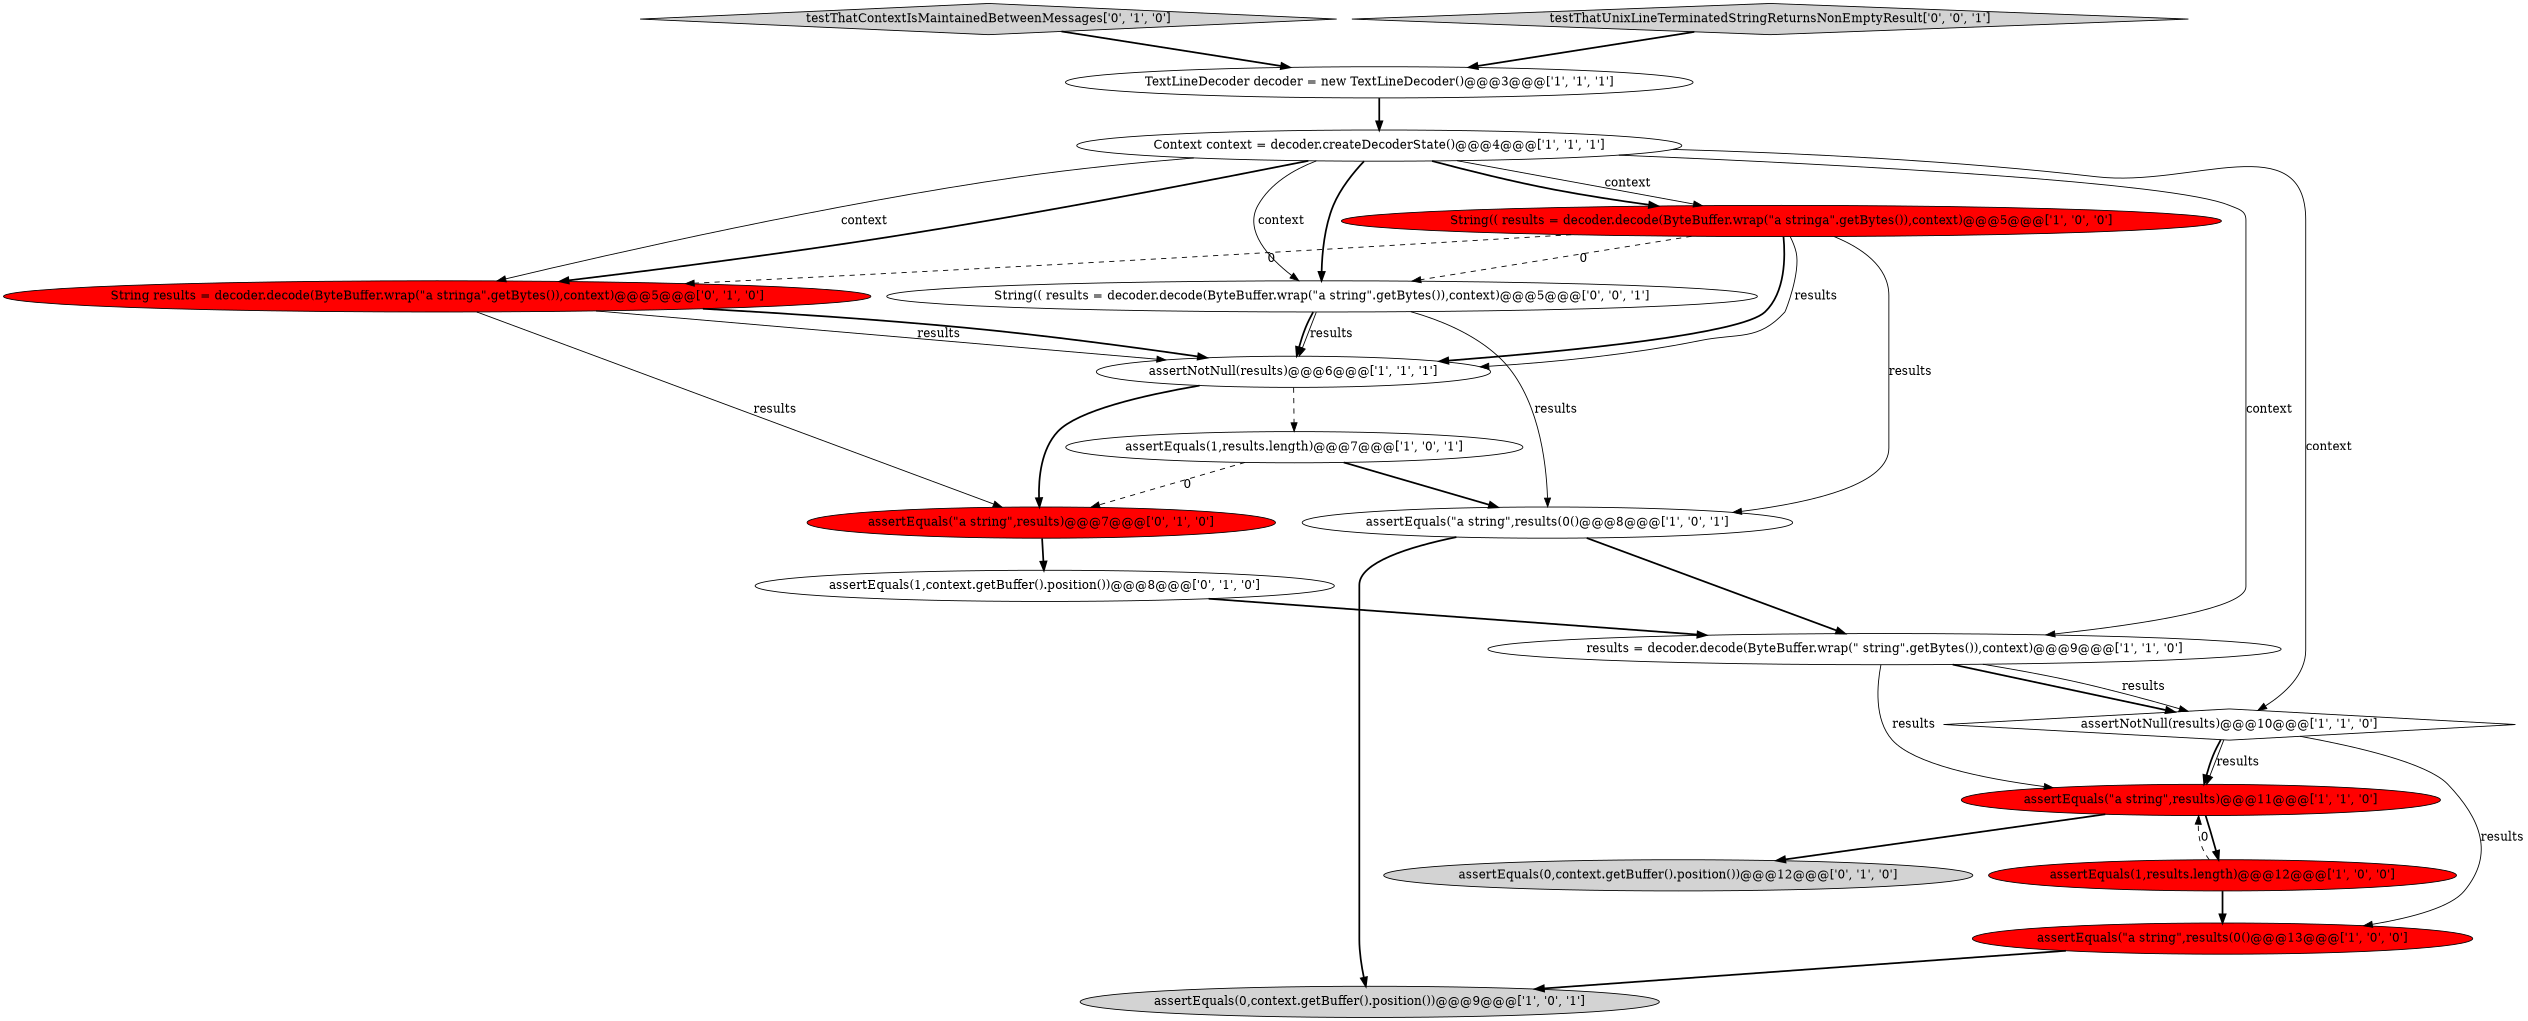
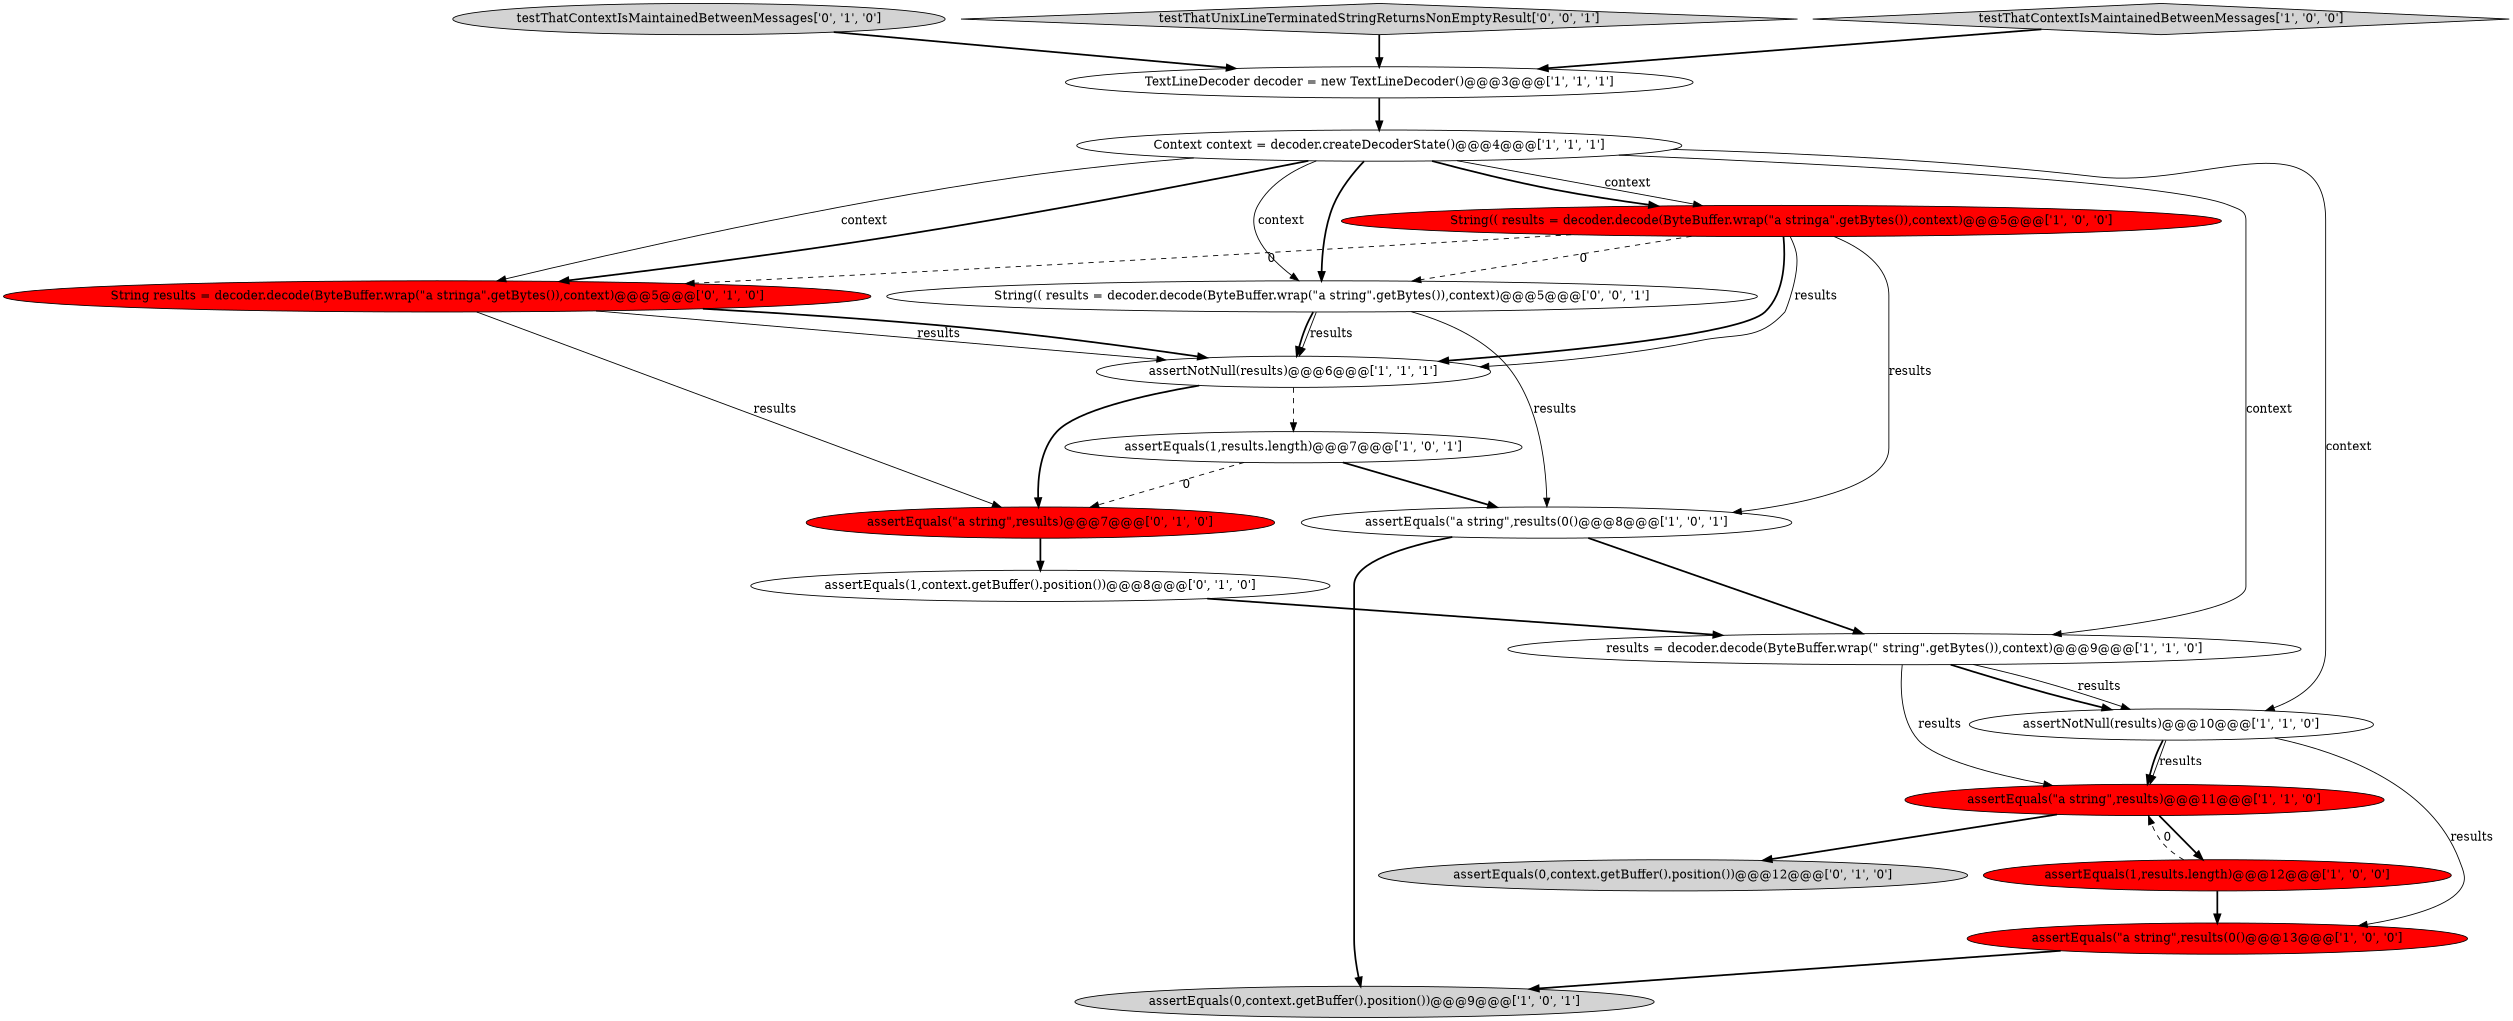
(988, 19) -> (699, 19)
none -> (2161, 19)
(2230, 725) -> (2171, 725)
